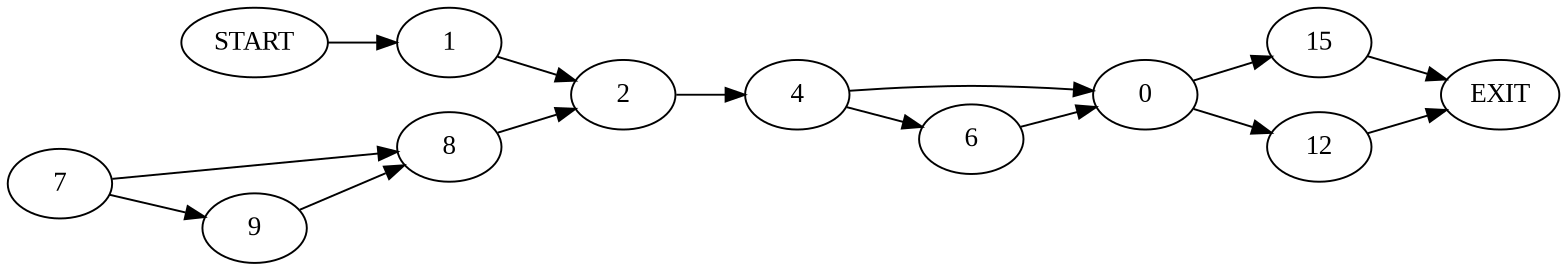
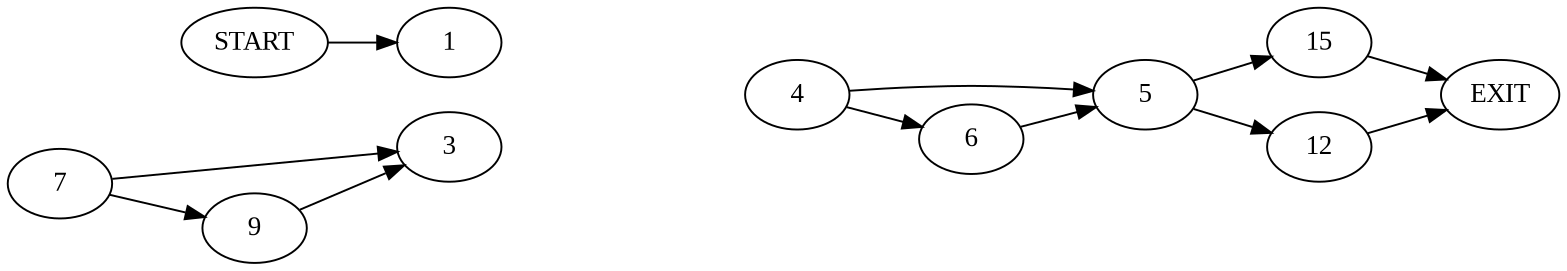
(623, 95) -> none
(1145, 95) -> (1145, 95)
(449, 147) -> (449, 147)
